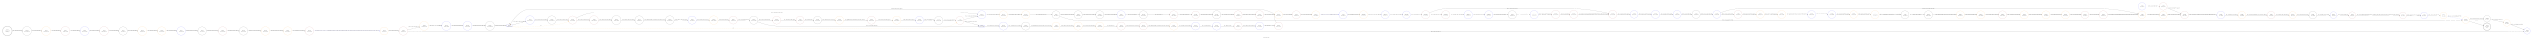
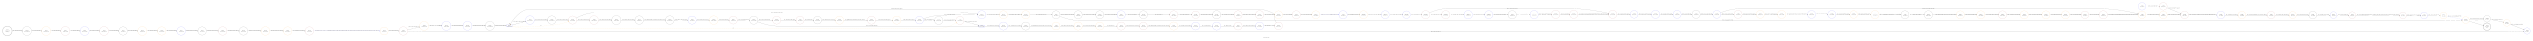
(971, 18) -> (950, 15)
